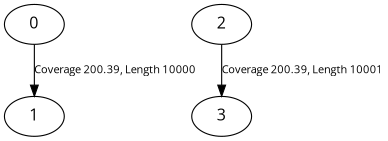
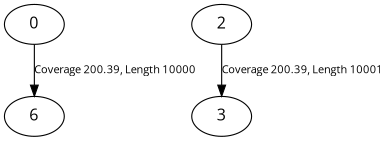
(34, 116) -> (34, 116)
